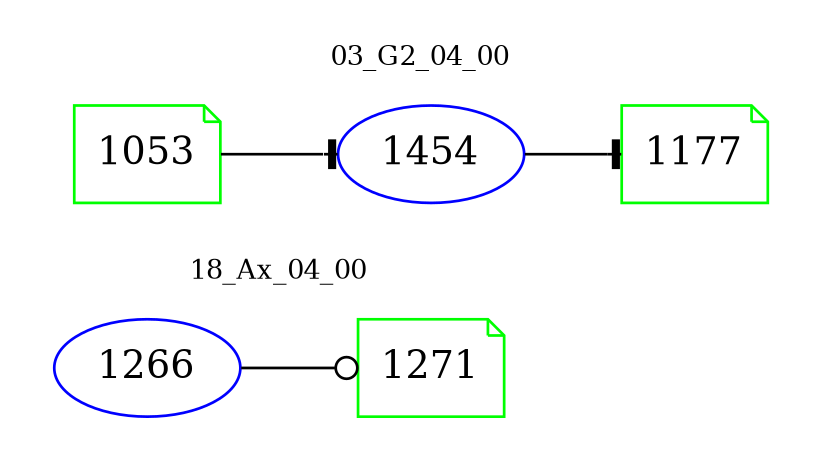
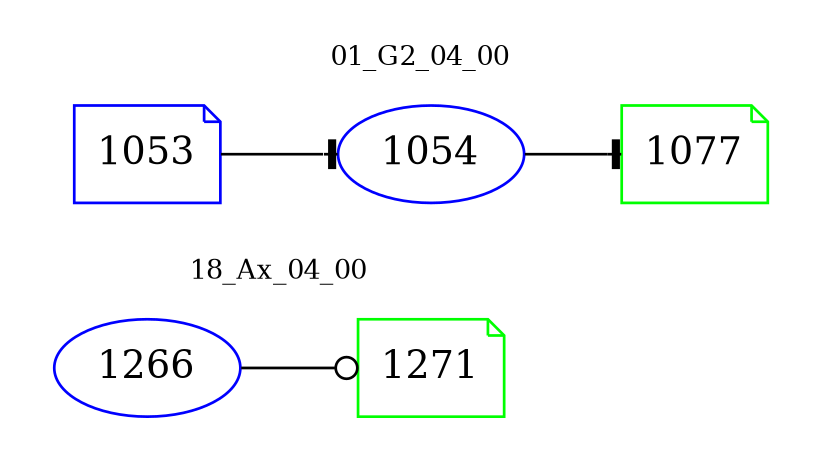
(421, 58) -> (421, 58)
(147, 154) -> (147, 154)
(431, 154) -> (431, 154)
(695, 154) -> (695, 154)
